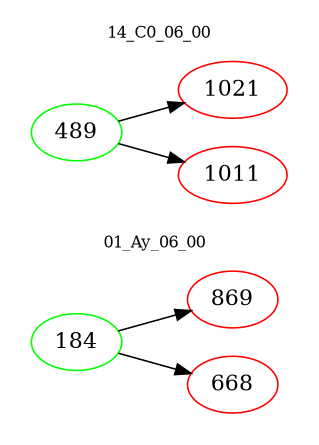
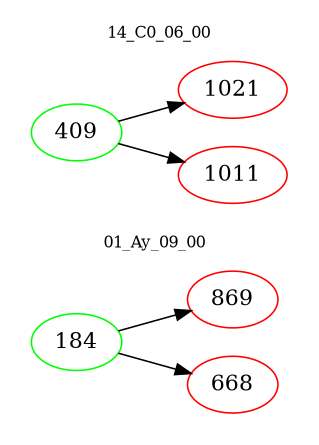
(77, 132) -> (77, 132)
(155, 244) -> (155, 244)
